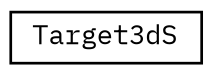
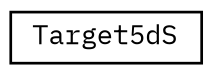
(106, 38) -> (106, 38)
